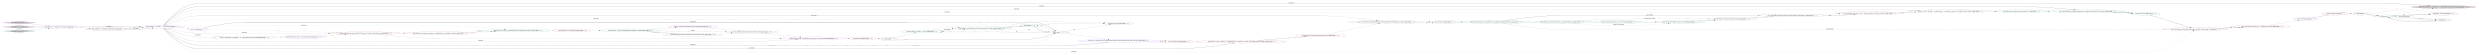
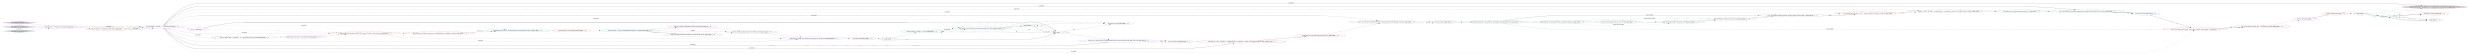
(2404, 17) -> (2400, 17)
(693, 22) -> (693, 22)
